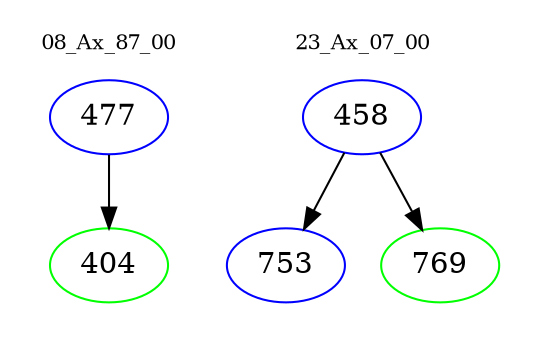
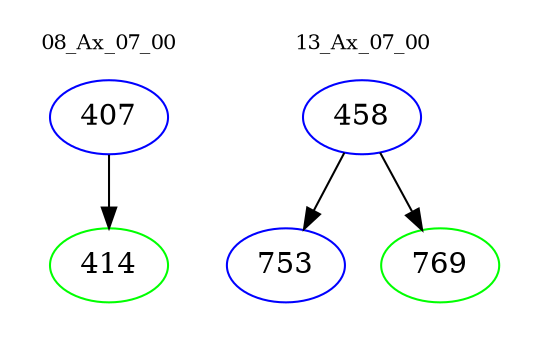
(109, 44) -> (109, 44)
(363, 44) -> (363, 44)
(109, 117) -> (109, 117)
(109, 265) -> (109, 265)
